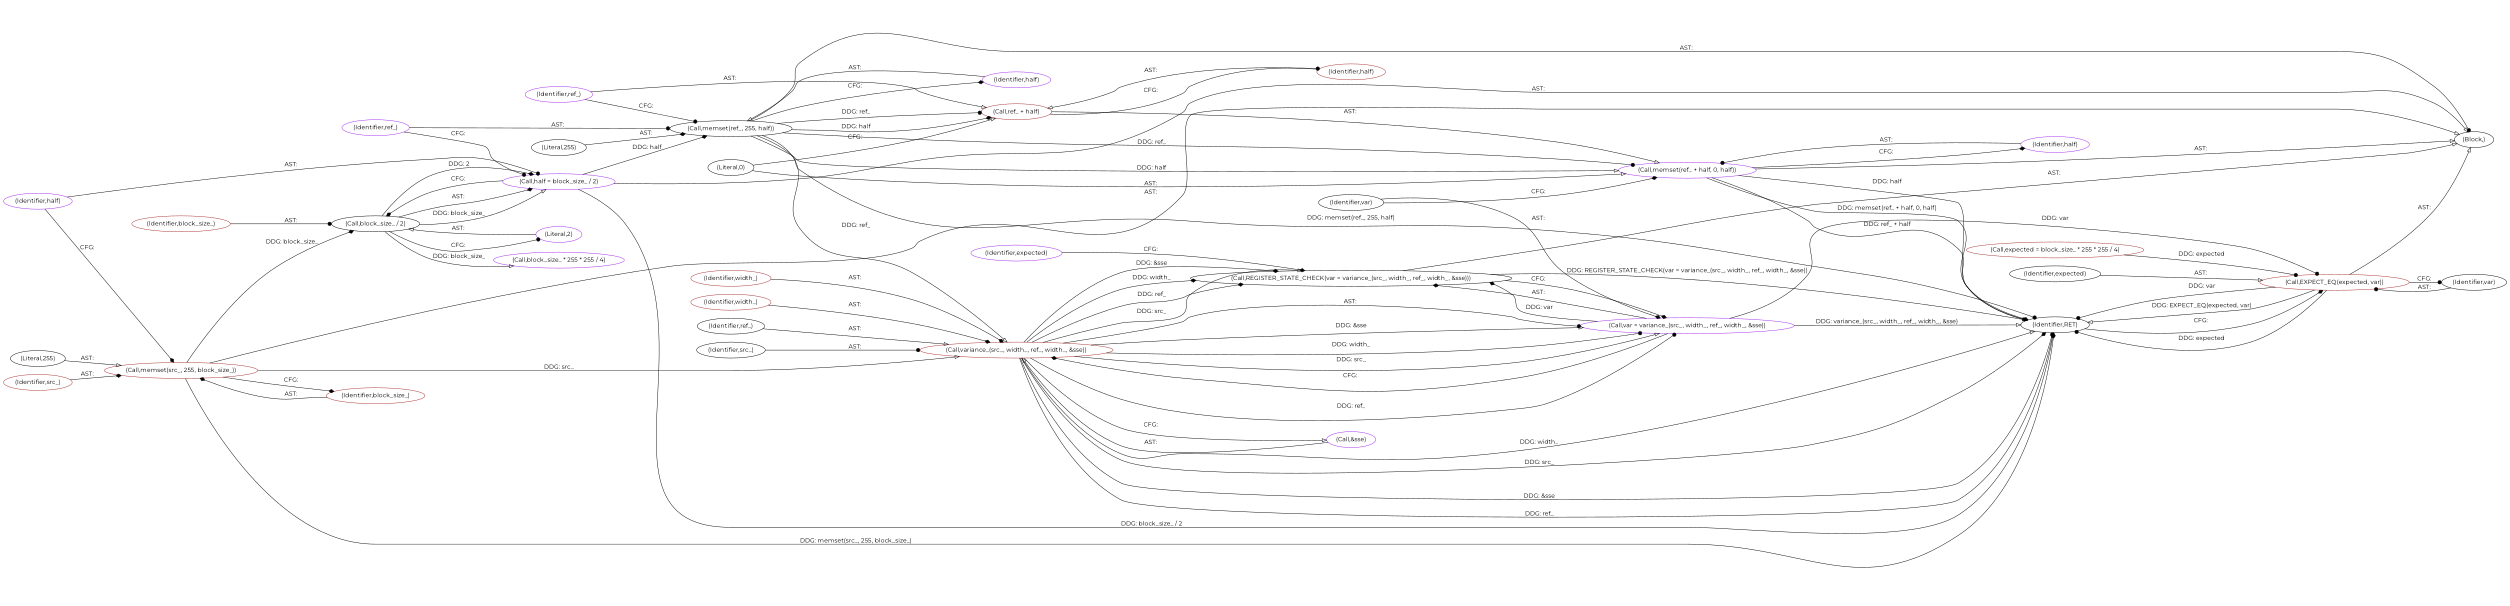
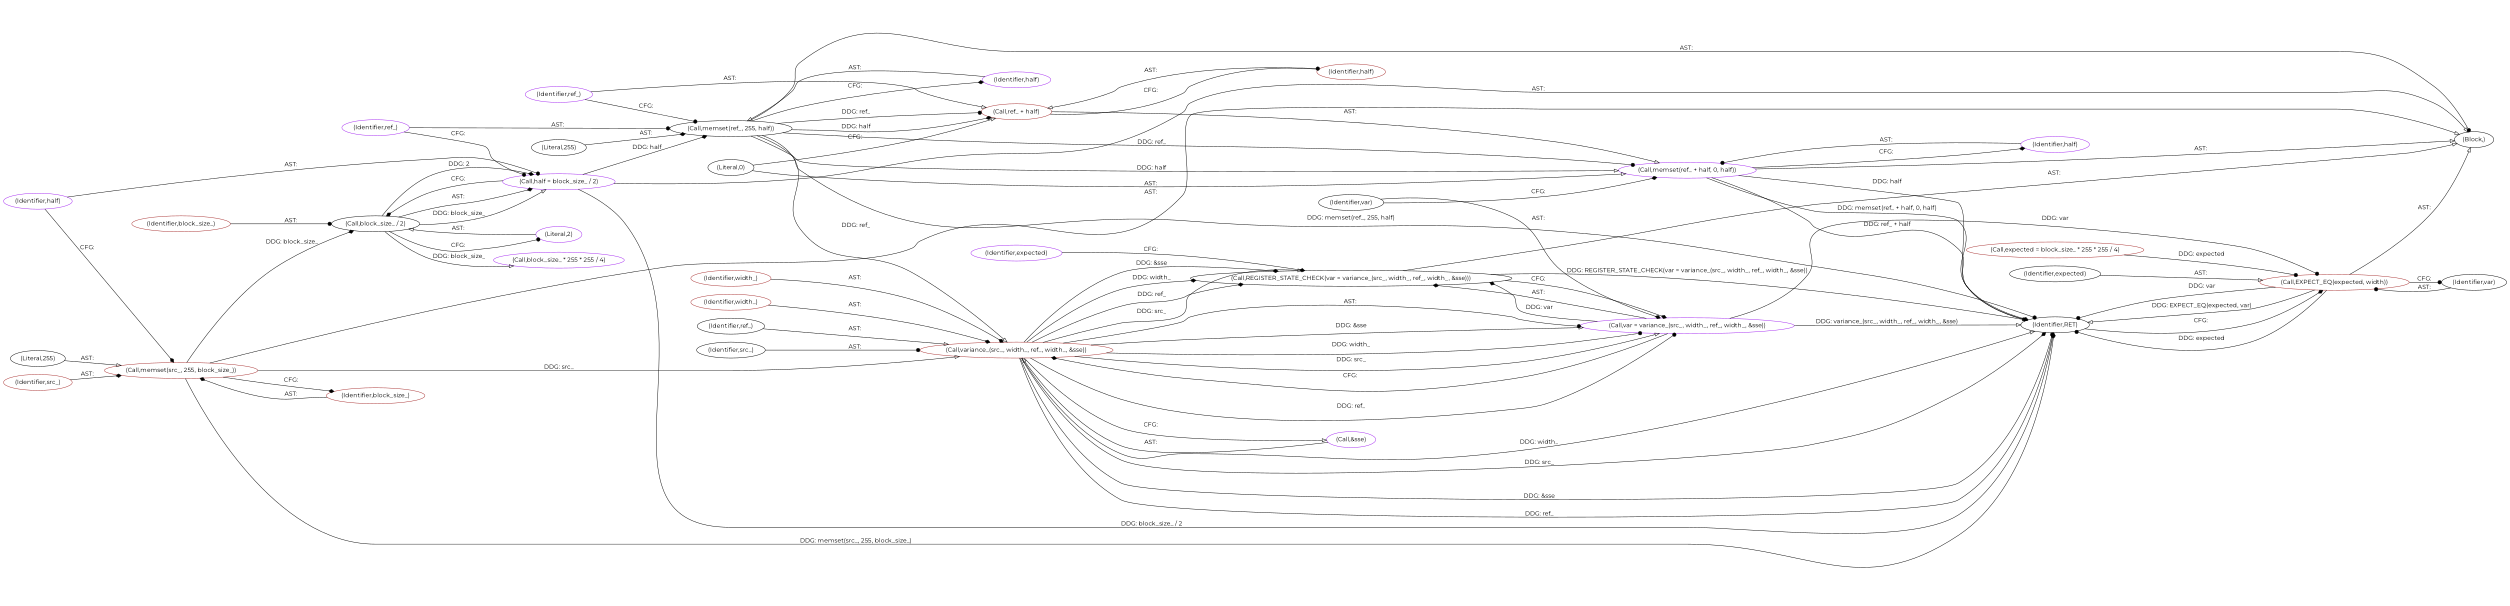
(2335, 282) -> (2335, 282)
